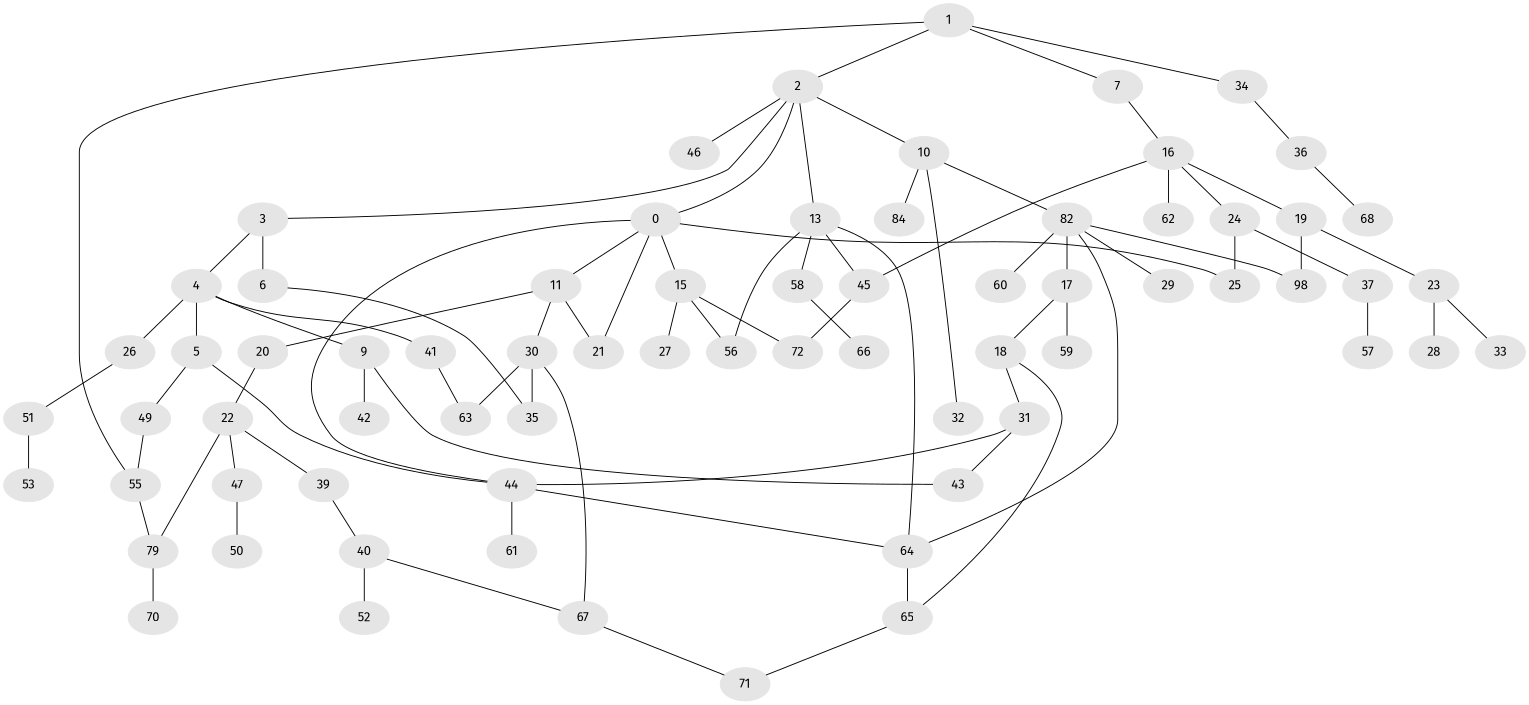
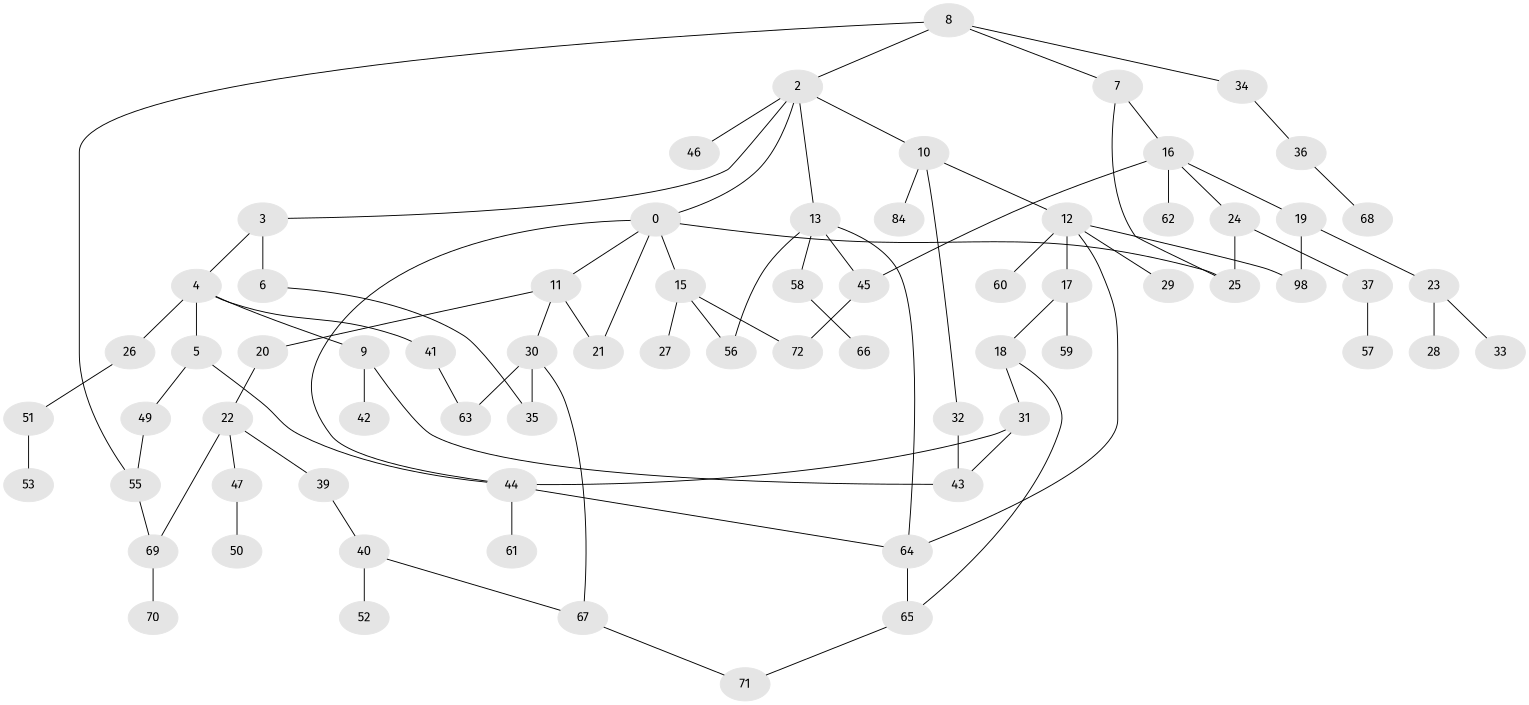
(949, 20) -> (949, 20)
none -> (1124, 215)
(1067, 219) -> (1067, 219)
none -> (958, 452)
(153, 551) -> (153, 551)
